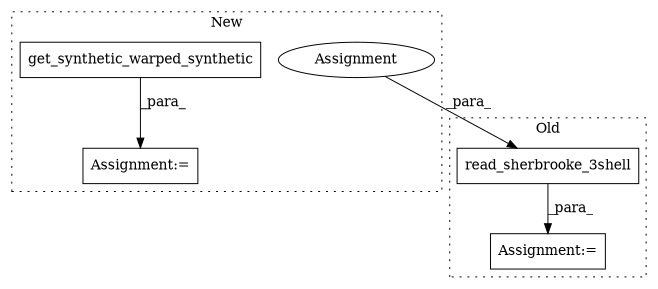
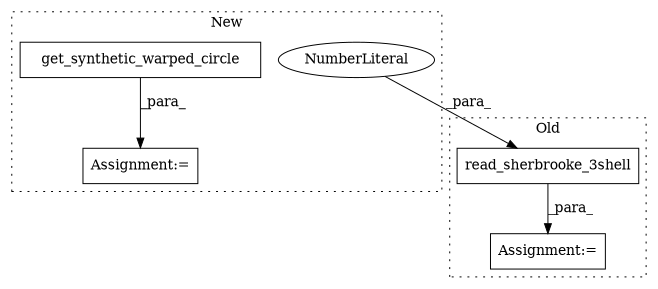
(140, 60) -> (140, 60)
(356, 60) -> (356, 60)
